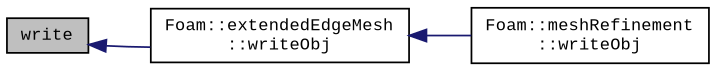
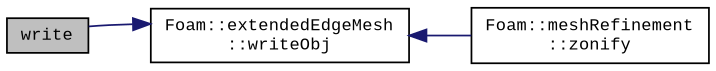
(590, 36) -> (590, 36)
(128, 47) -> (111, 25)
